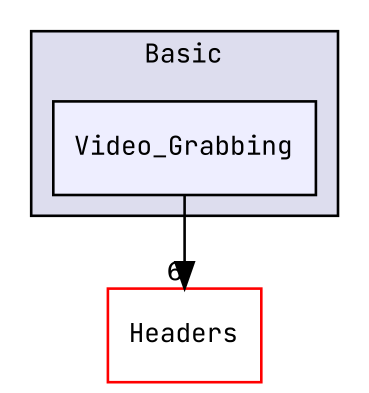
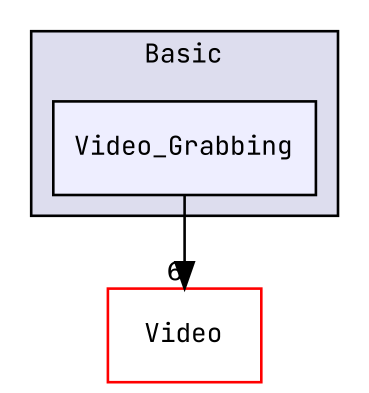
(185, 335) -> (185, 335)
